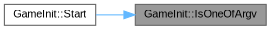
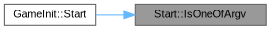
(201, 15) -> (201, 15)
